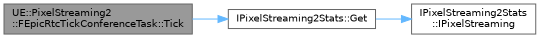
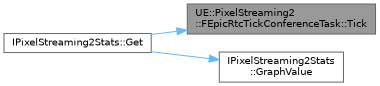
(205, 19) -> (164, 33)
(474, 19) -> (281, 67)
